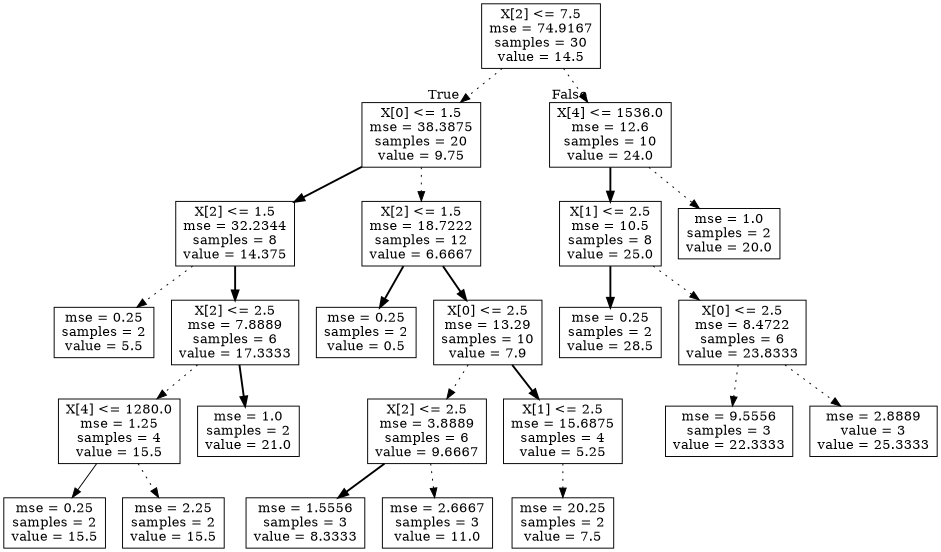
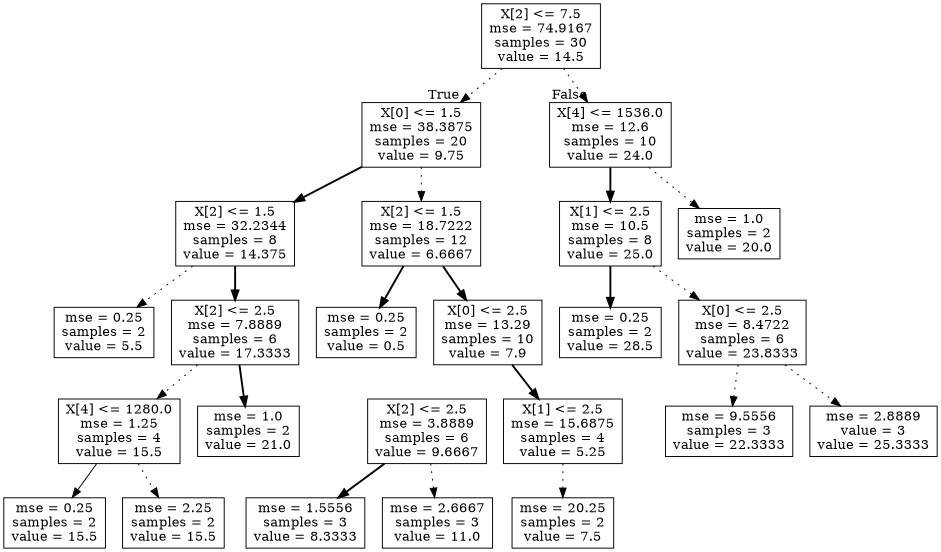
(460, 378) -> none
